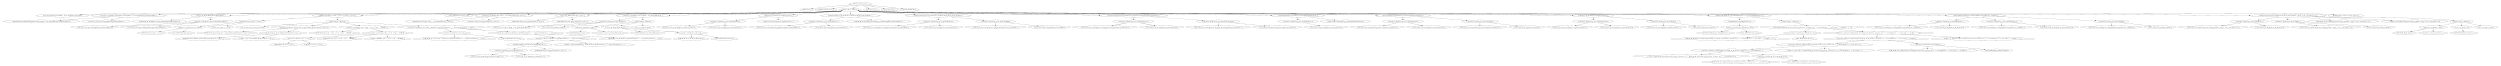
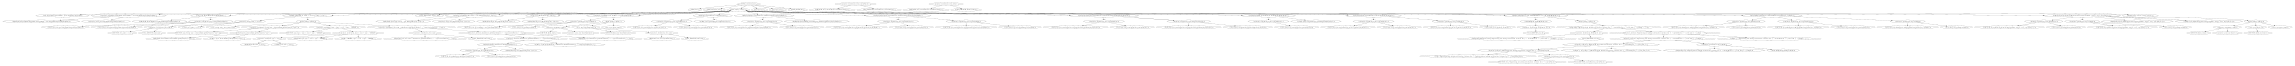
(1593, 16) -> none
(1716, 33) -> none
